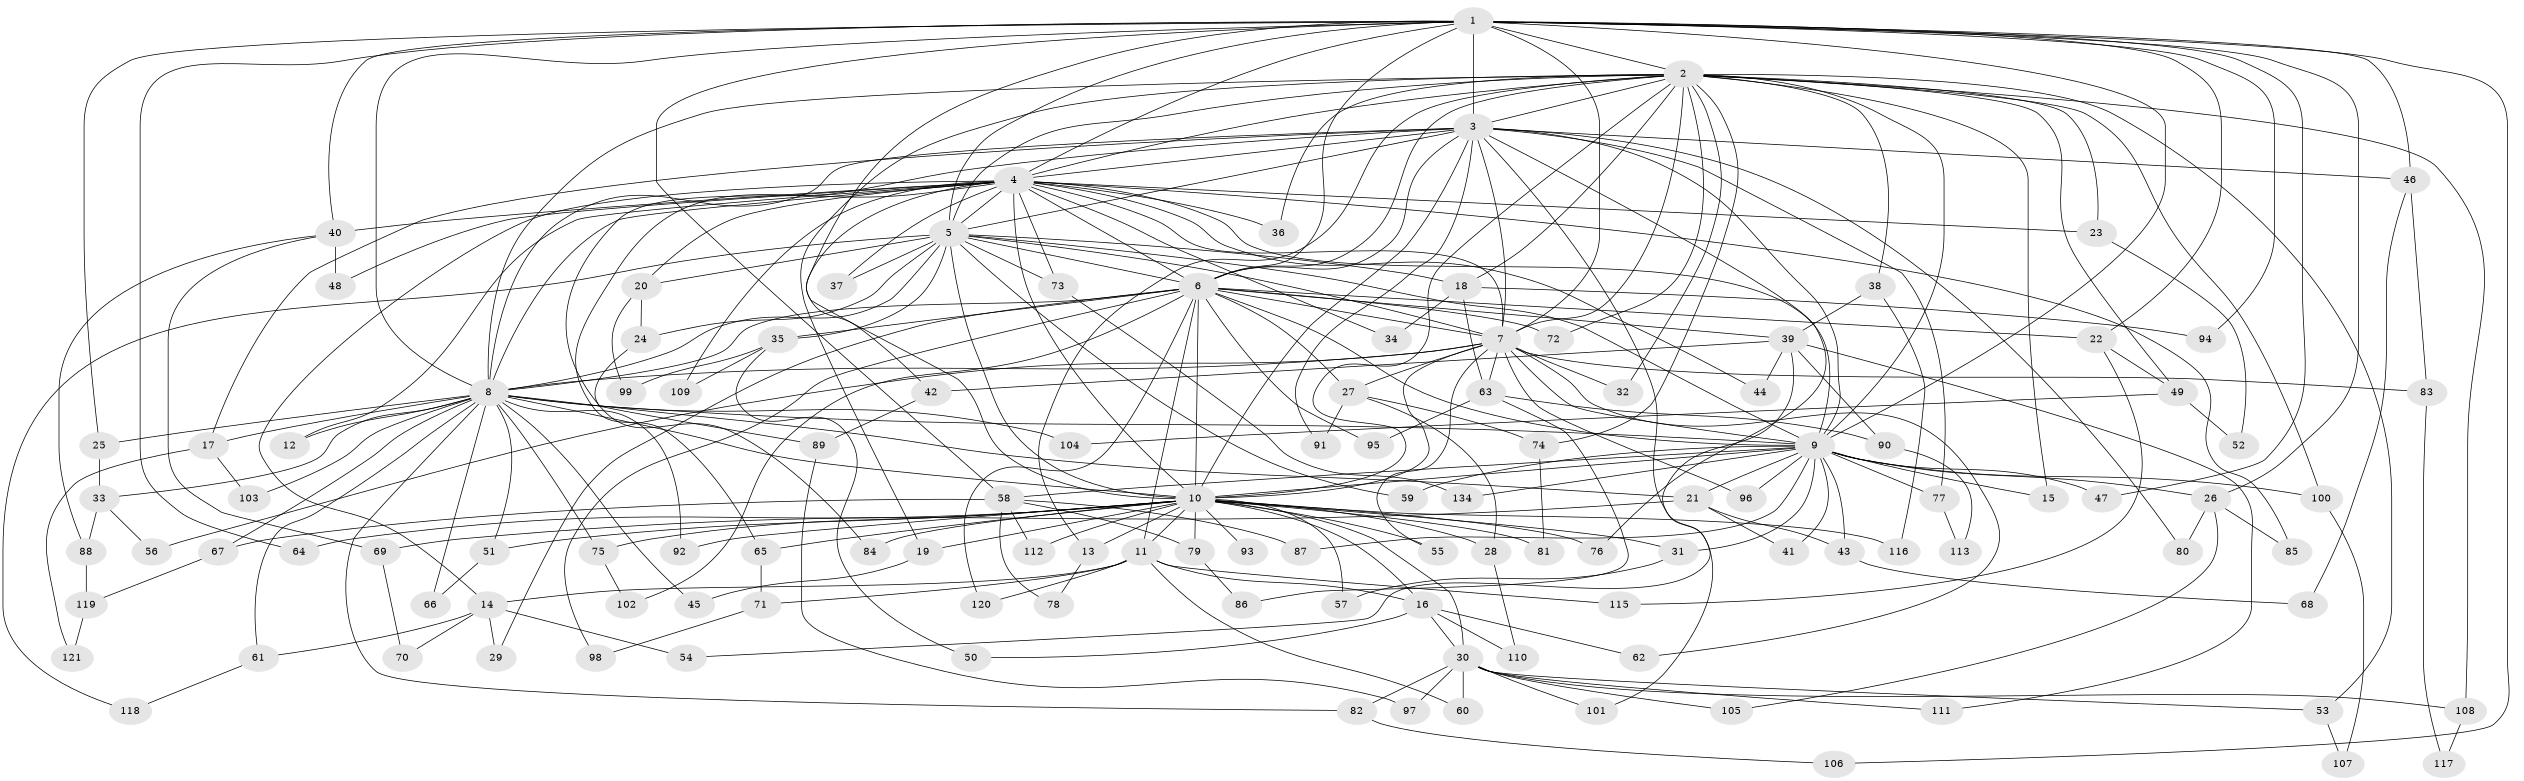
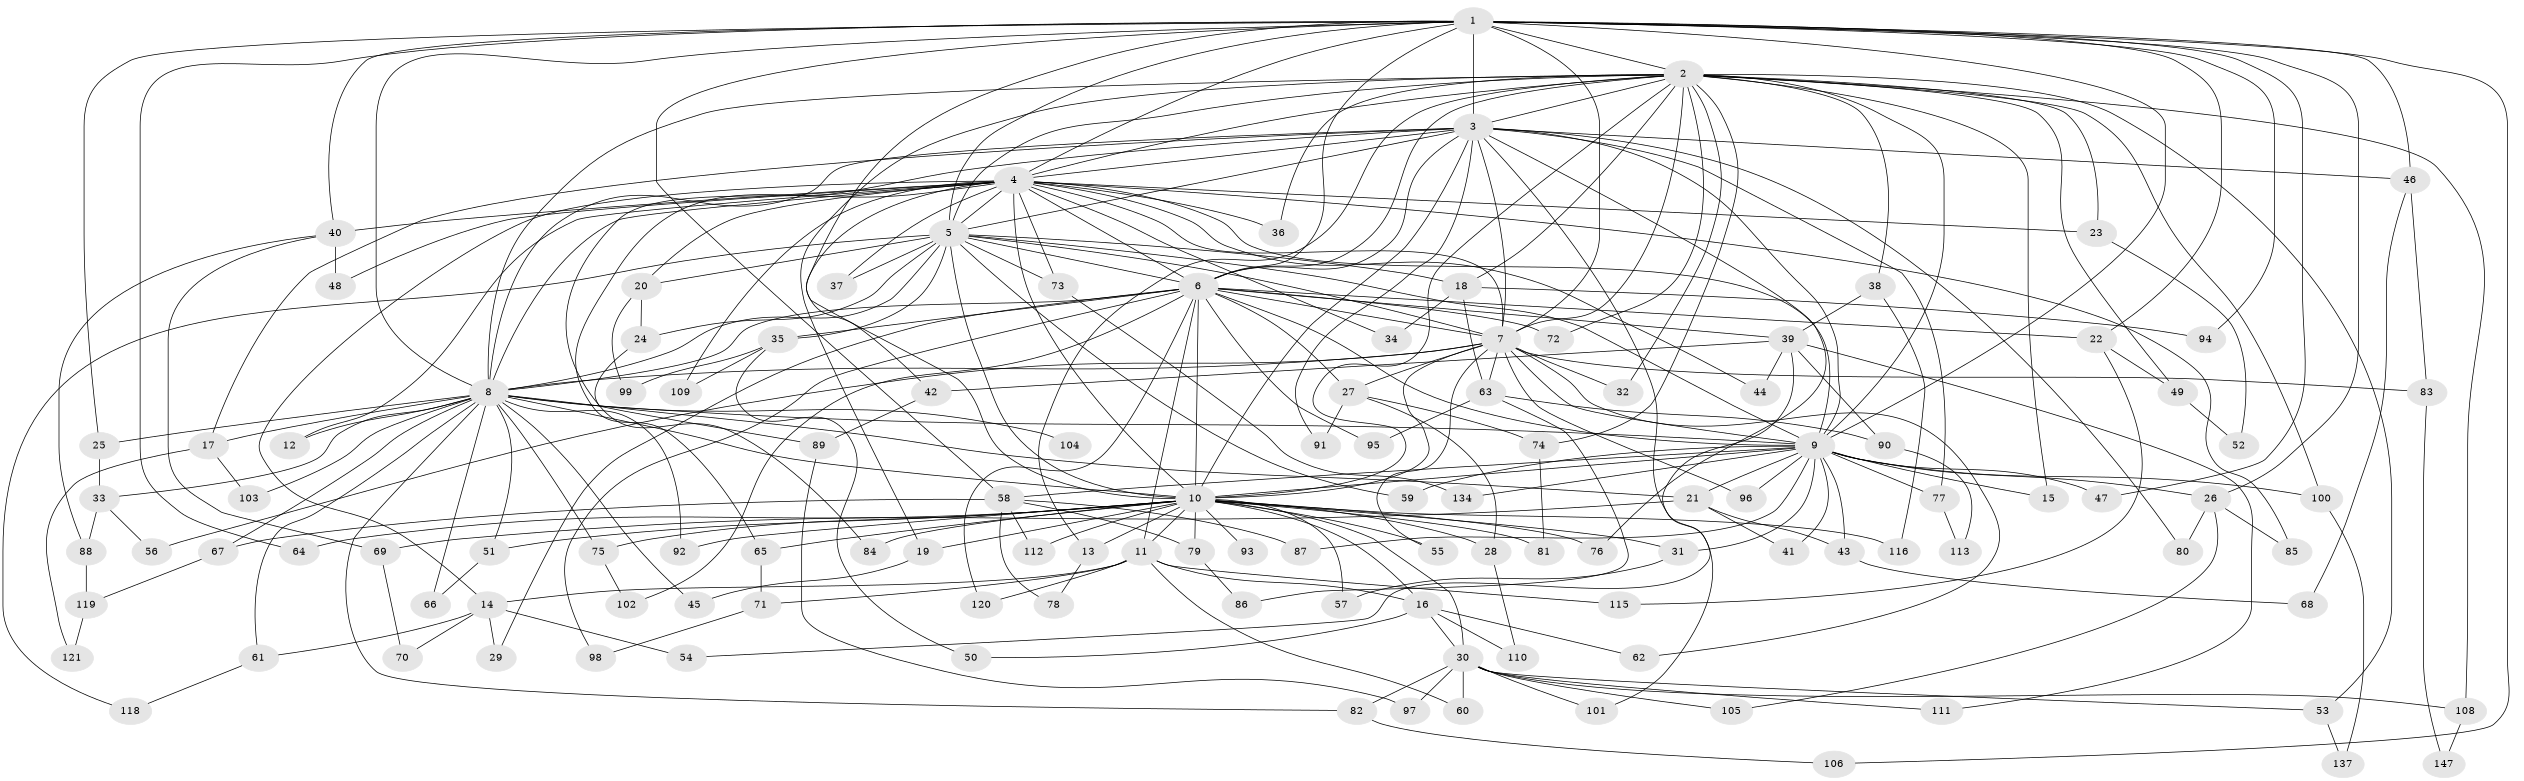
(1598, 418) -> none
(2343, 764) -> (2343, 764)
(2444, 764) -> (2444, 764)
